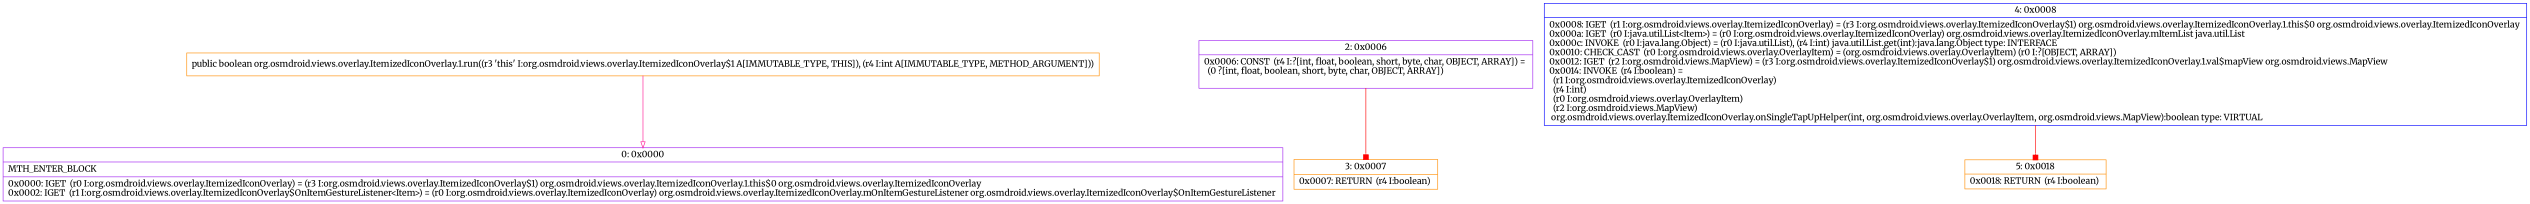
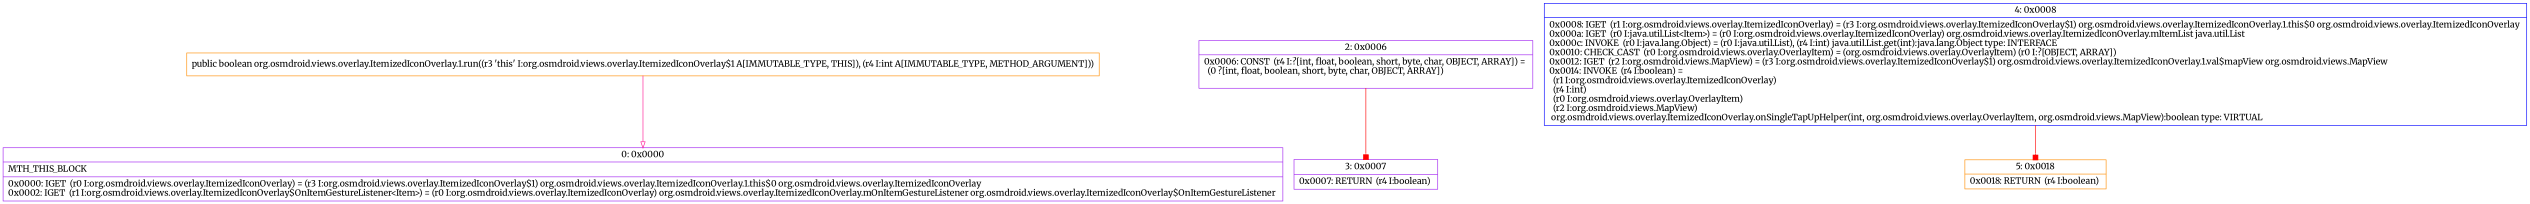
(52, 169) -> (47, 169)
(1366, 174) -> (1366, 174)
